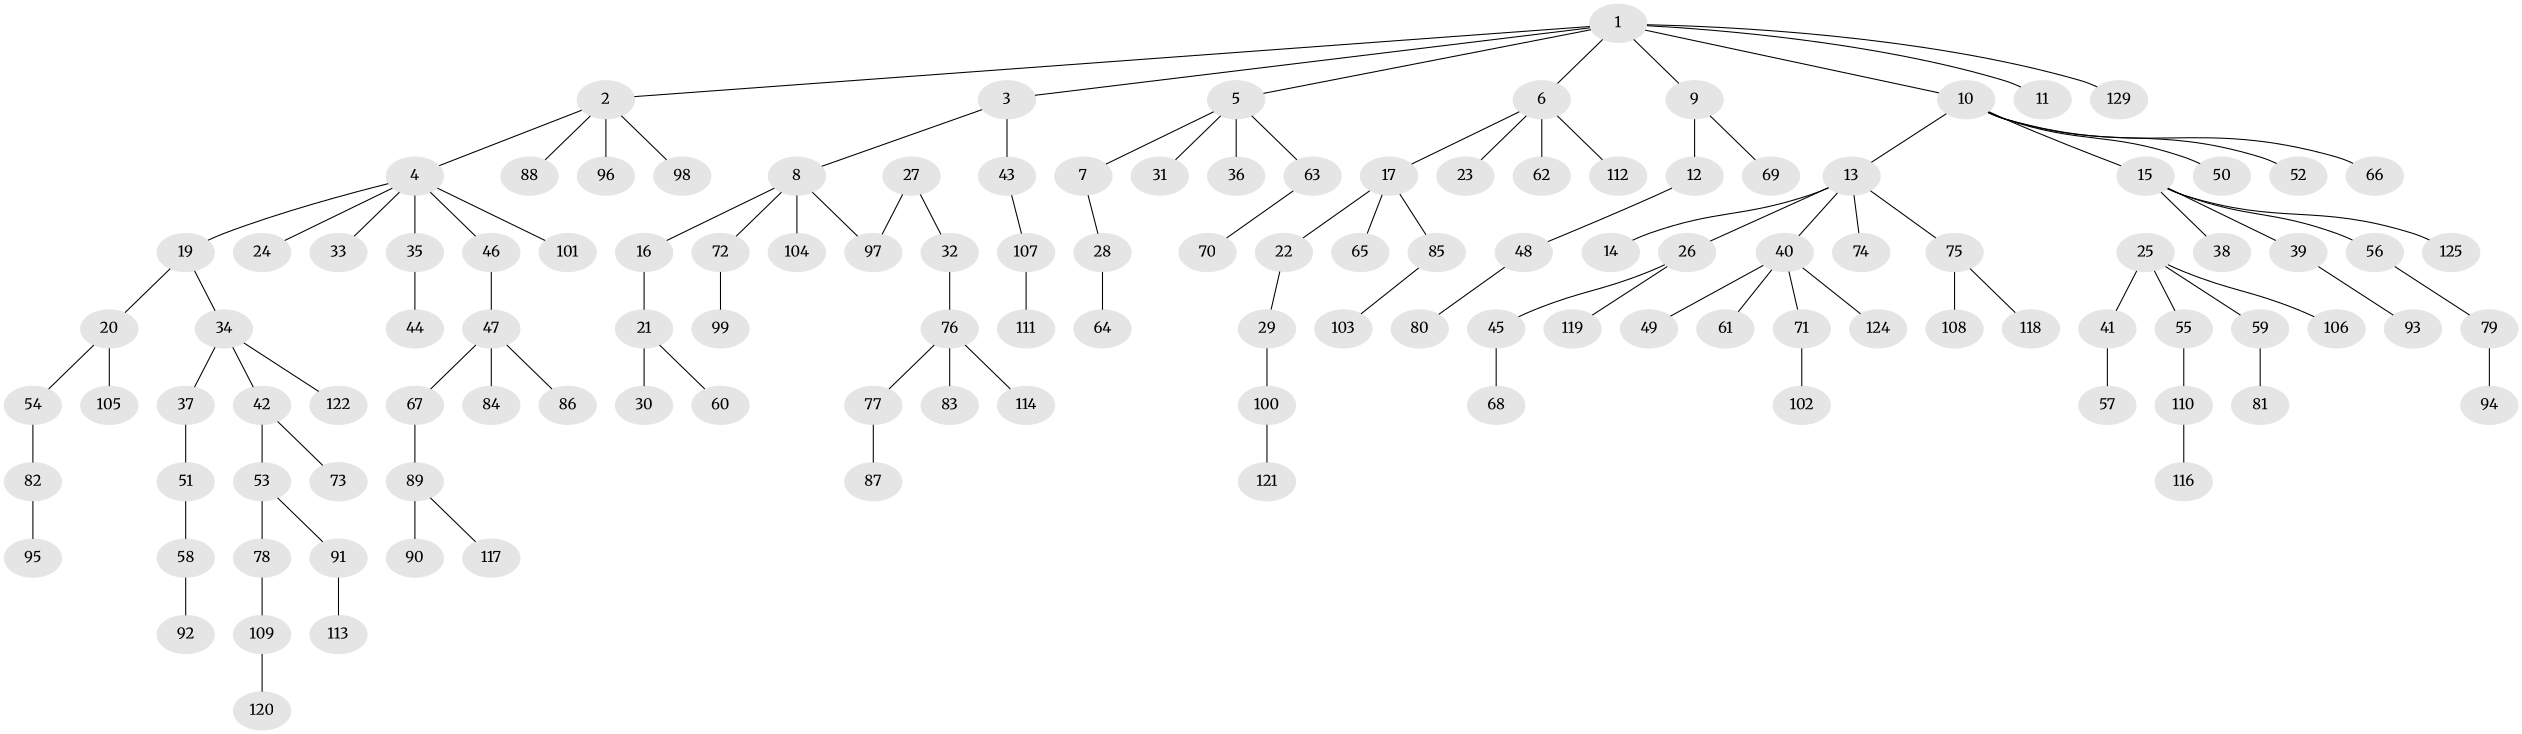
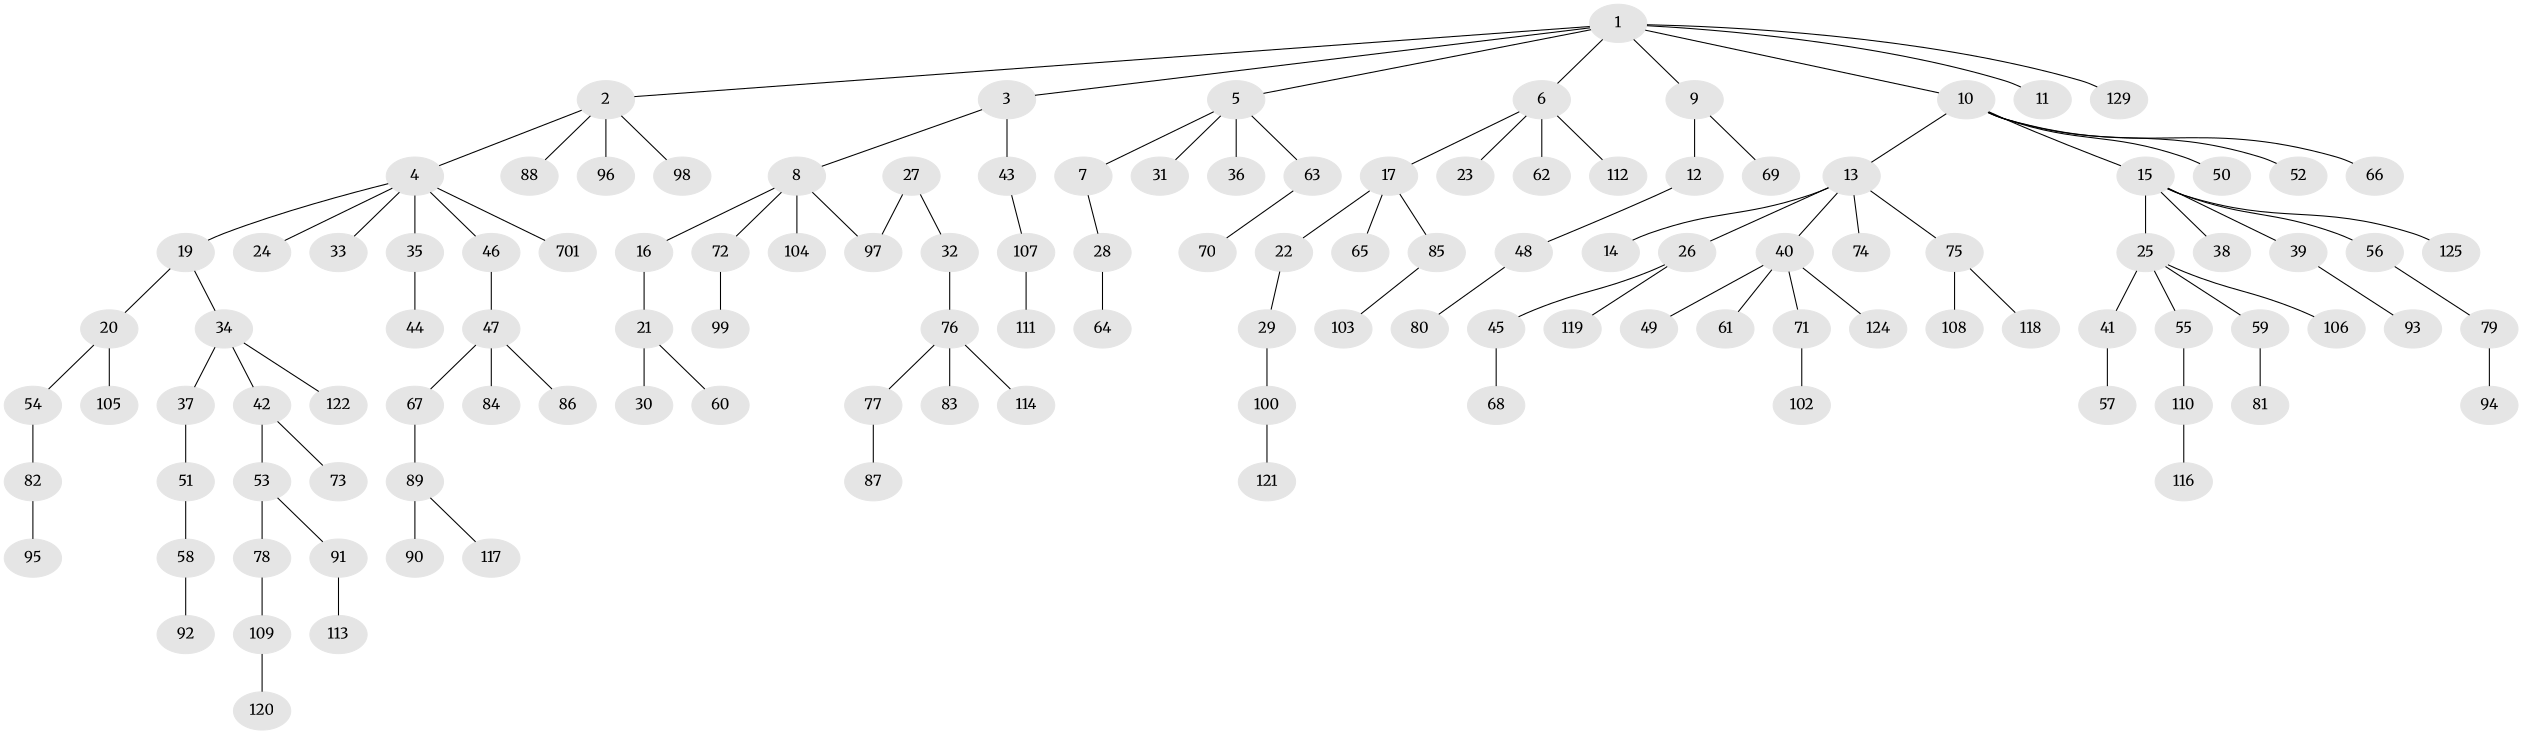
none -> (2146, 214)
(568, 253) -> (568, 253)
